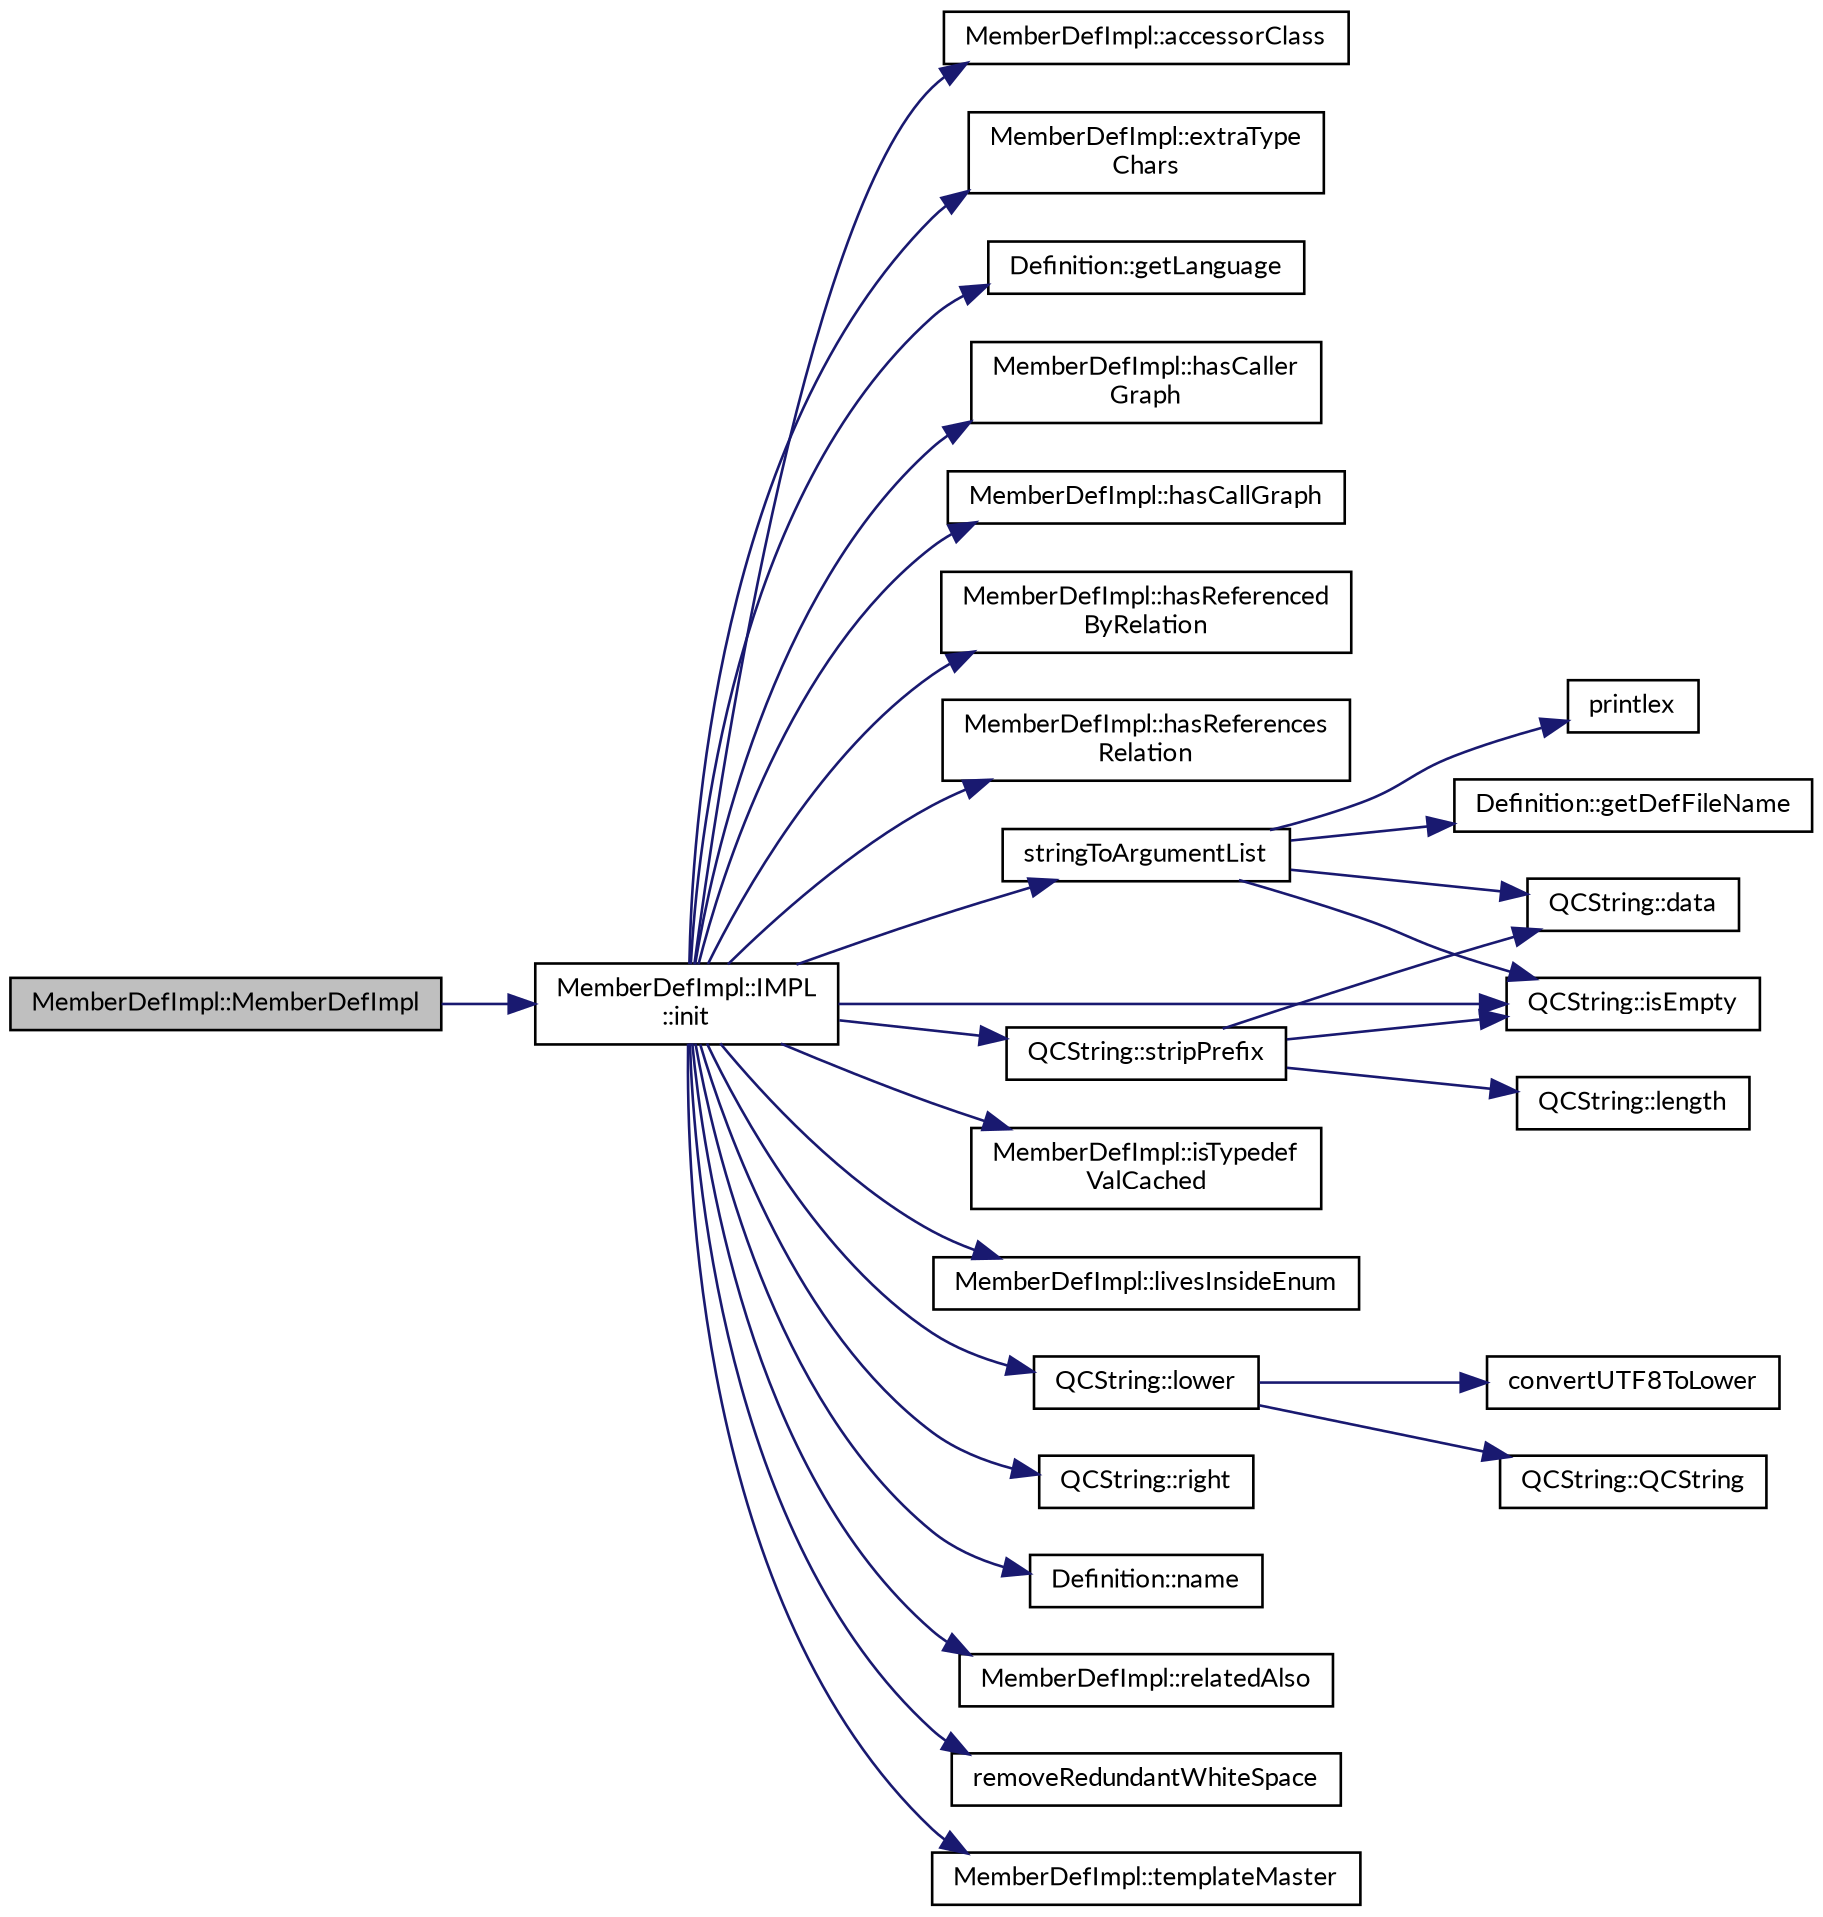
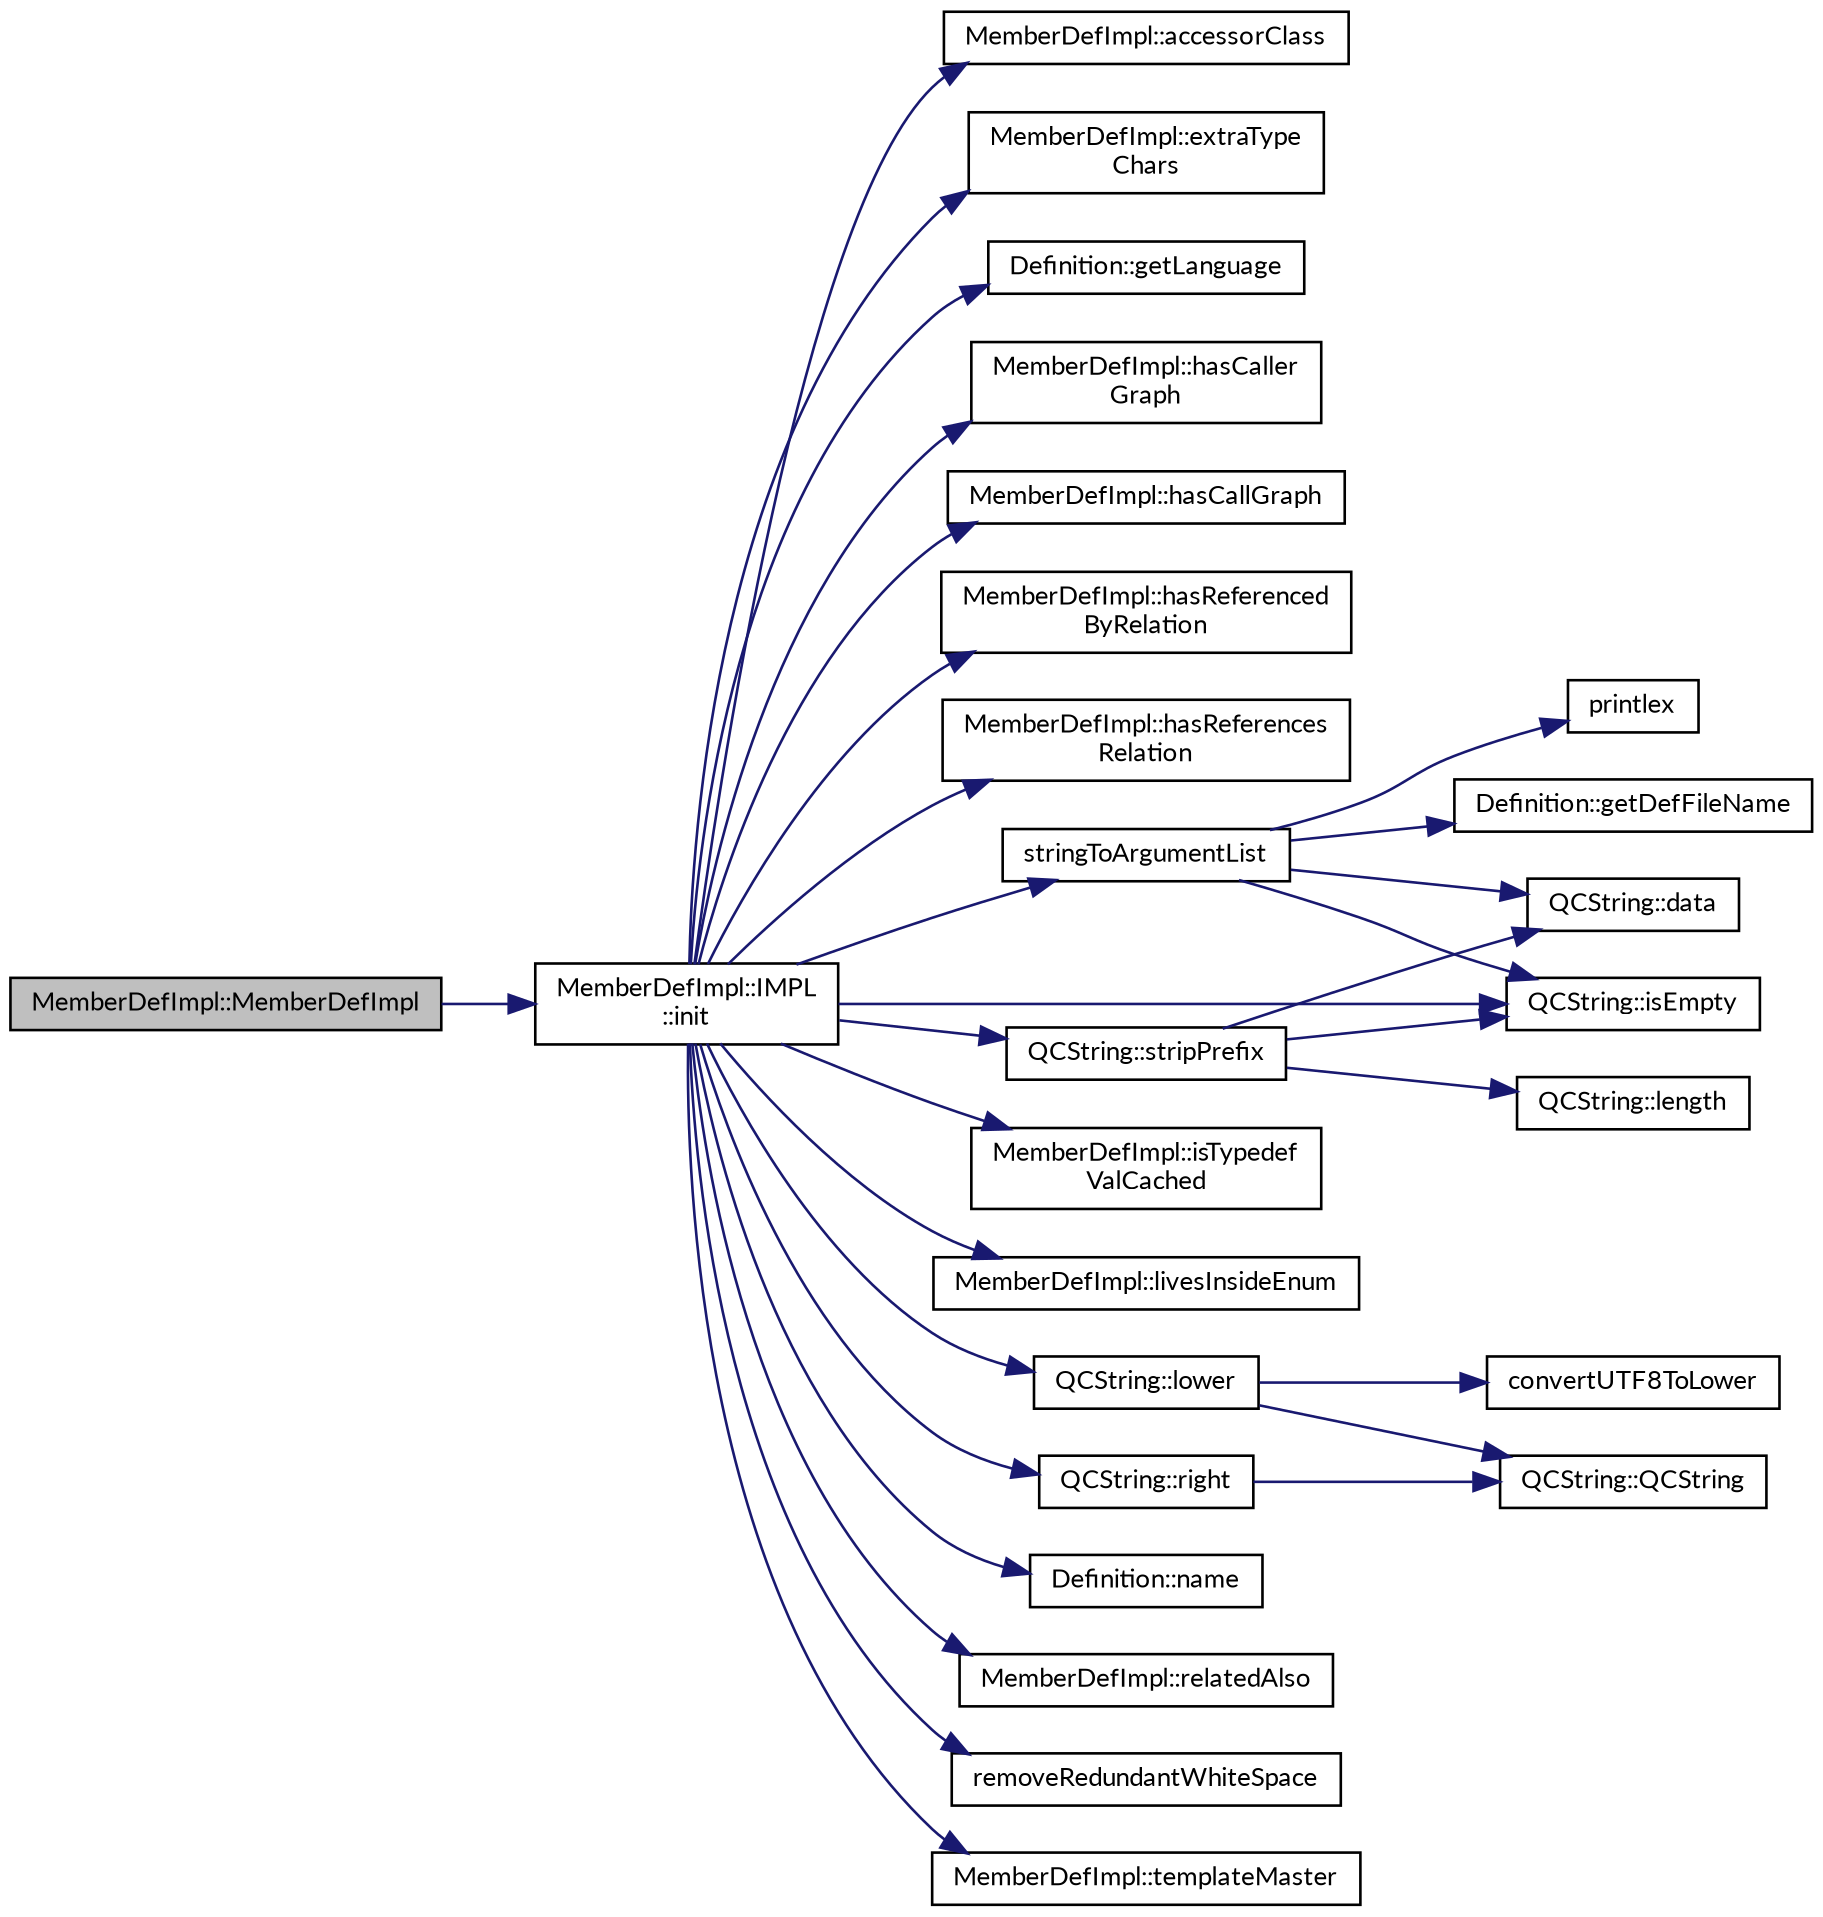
none -> (1363, 1482)
